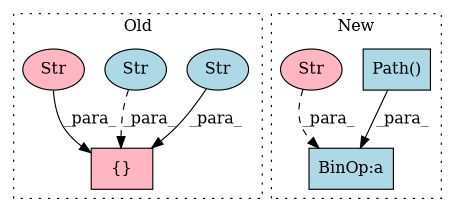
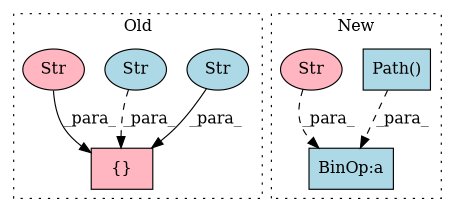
(376, 114) -> (376, 114)
